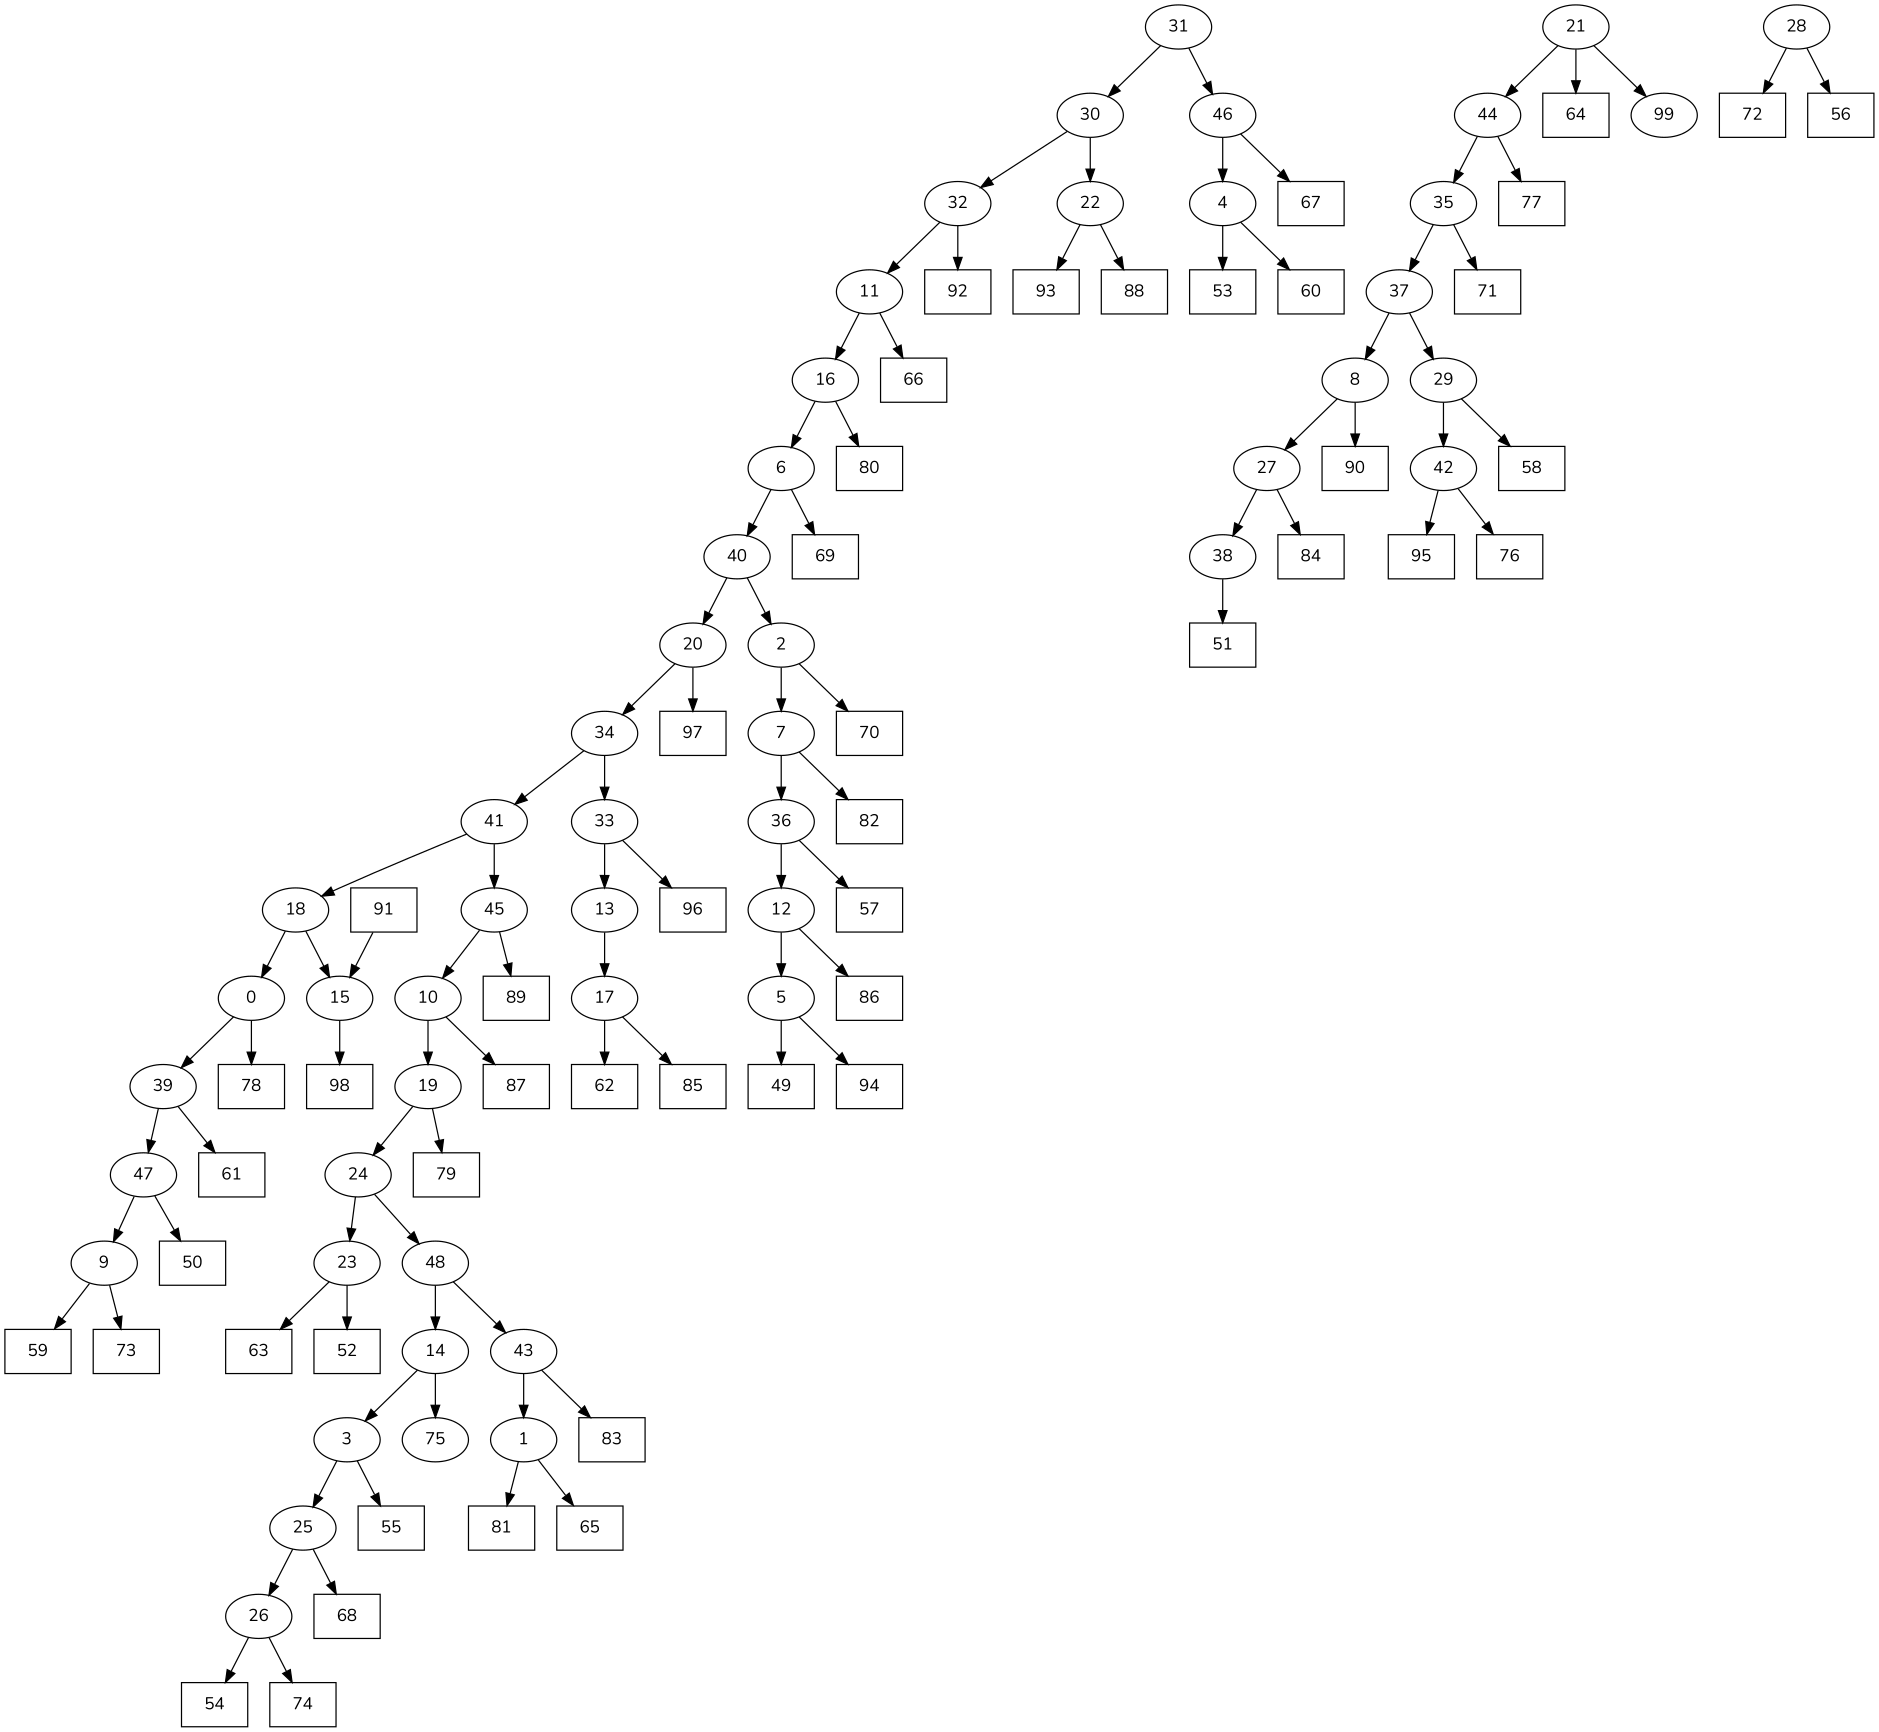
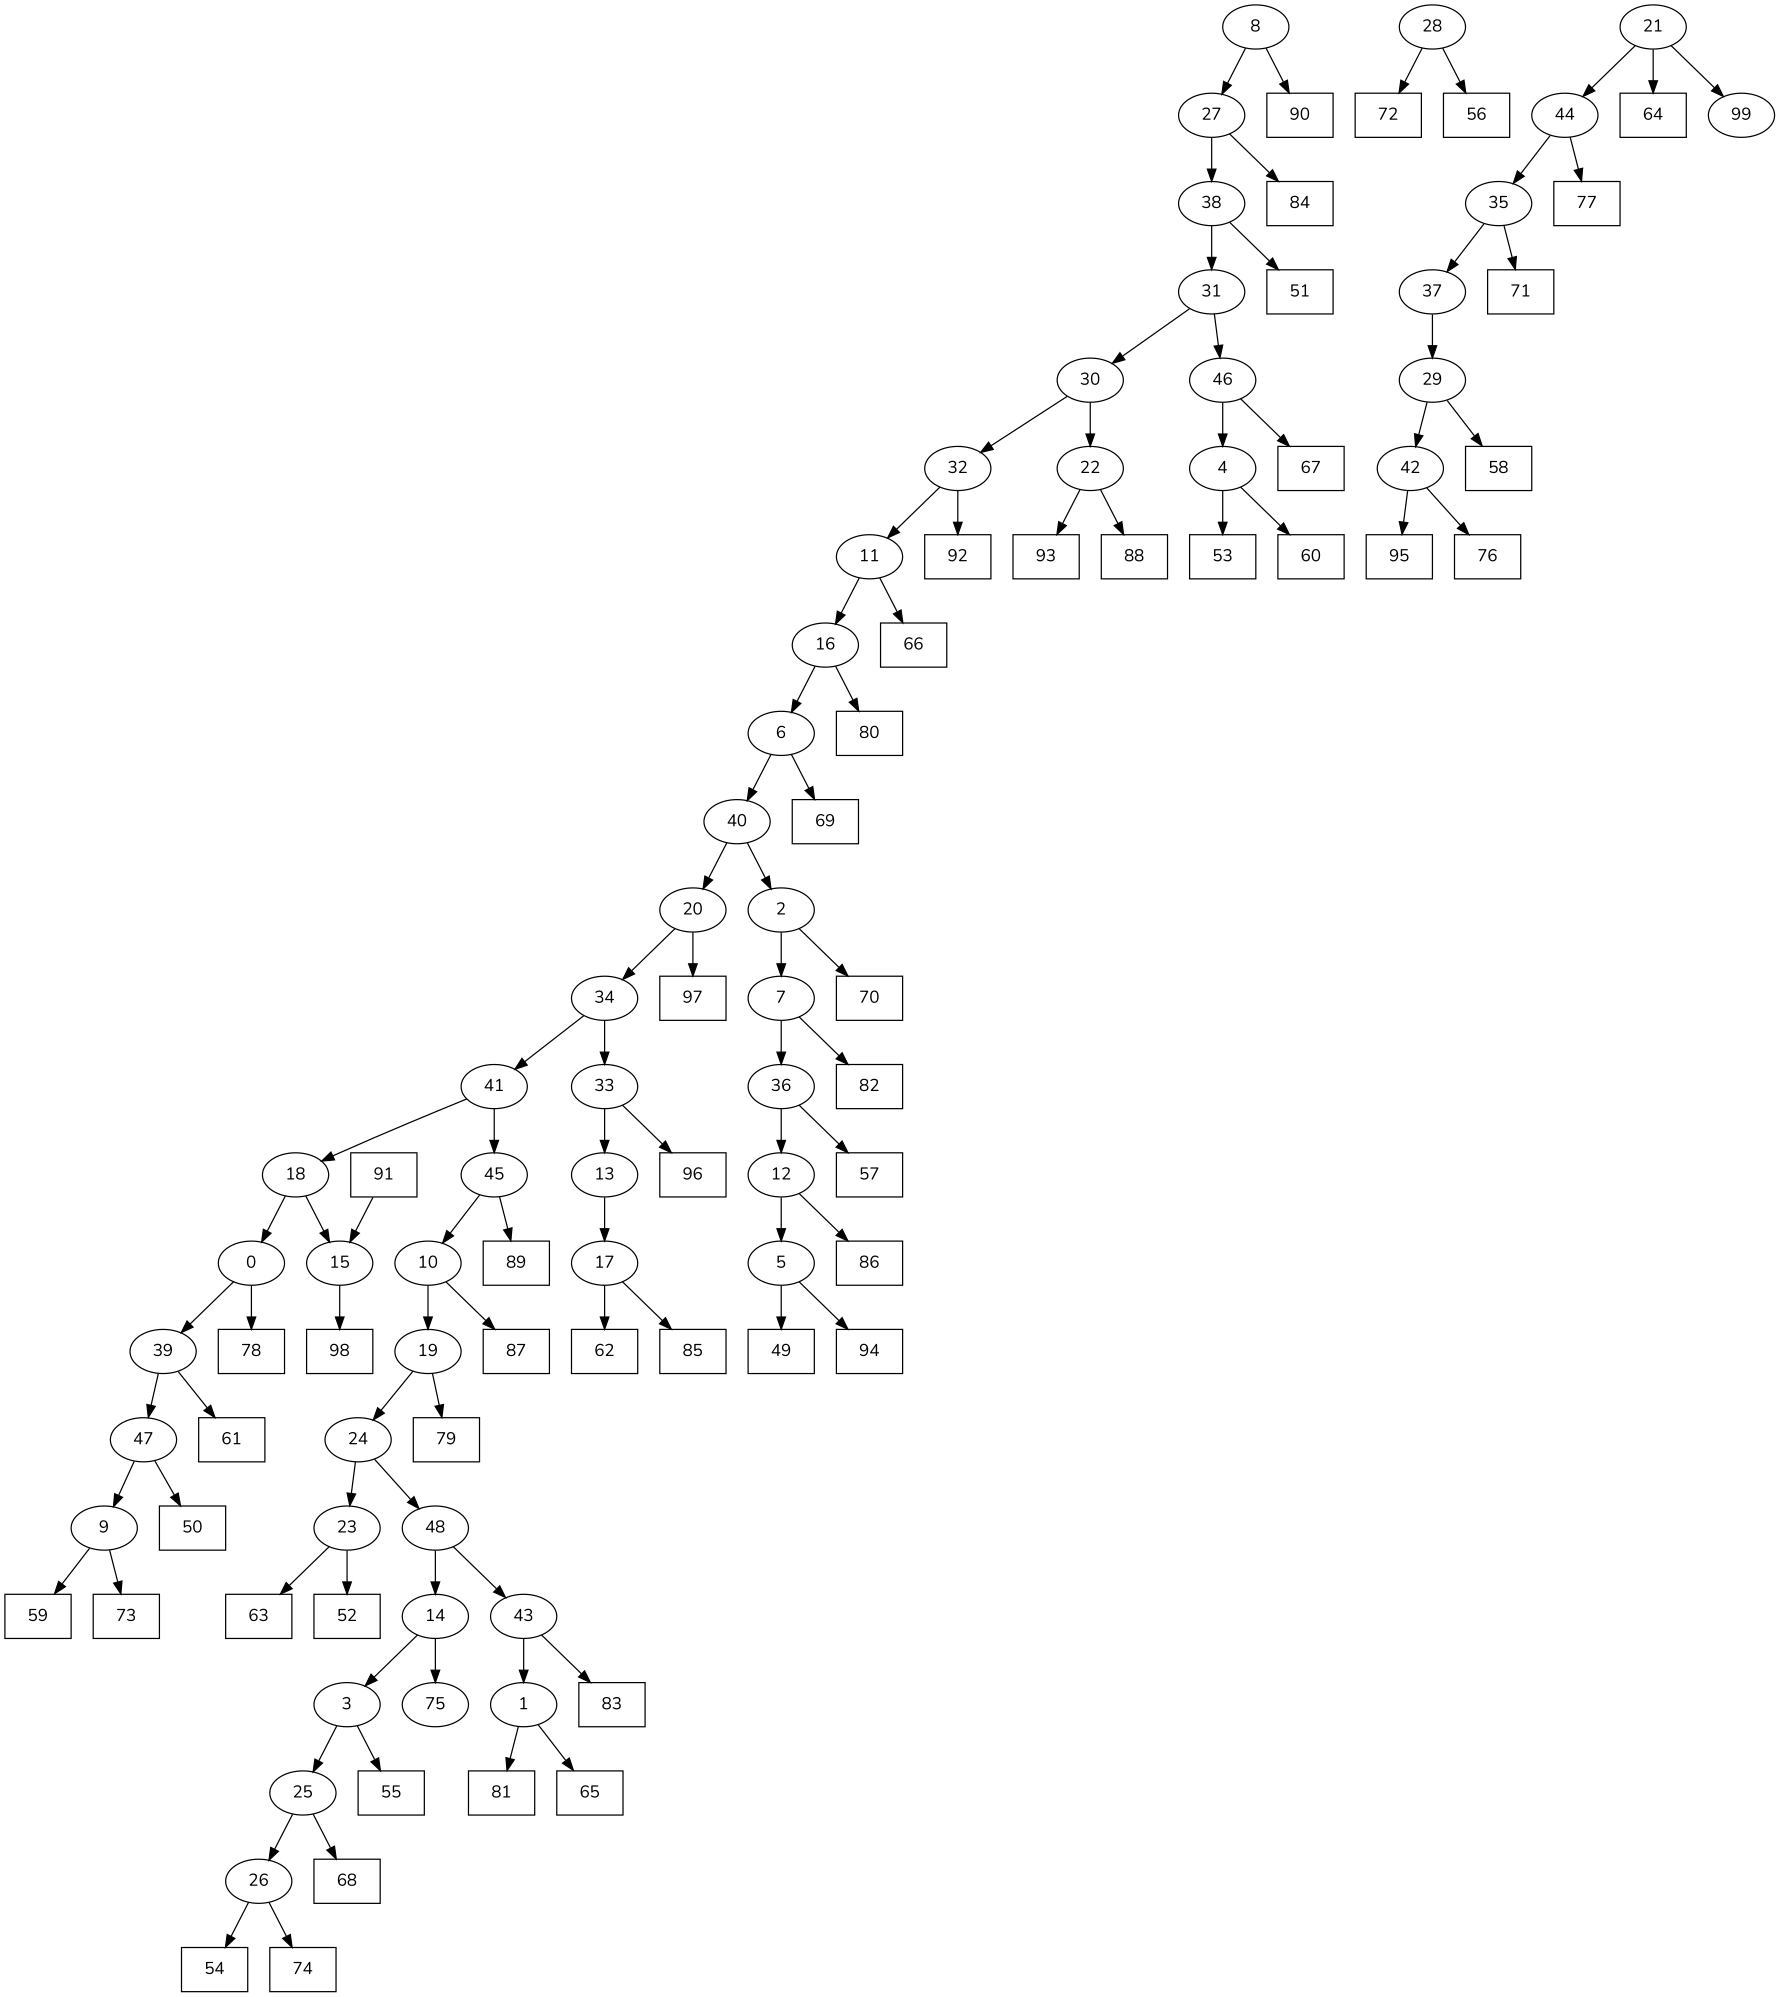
none -> (1212, 242)
(1380, 331) -> none
